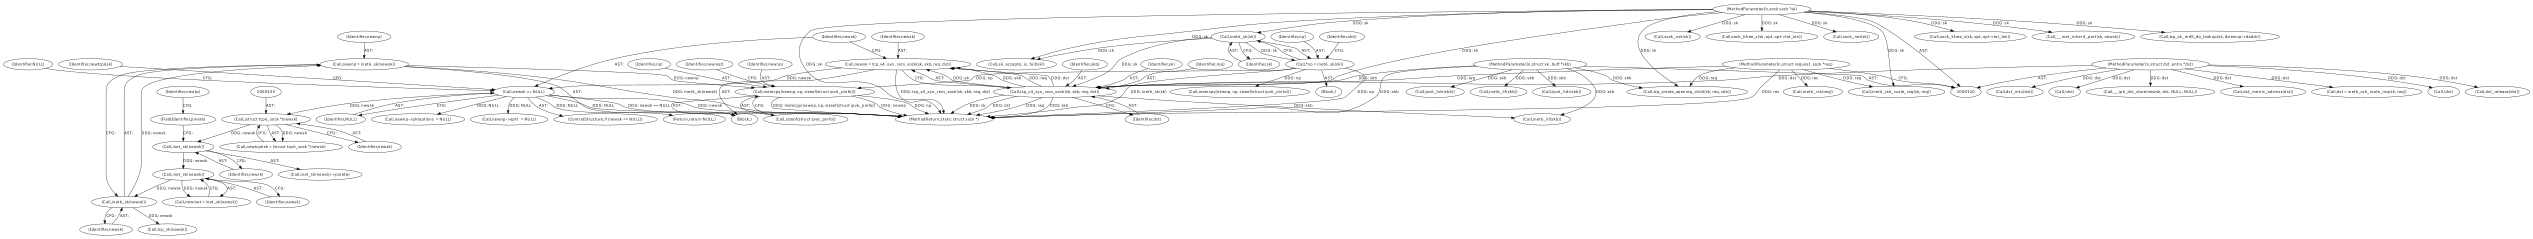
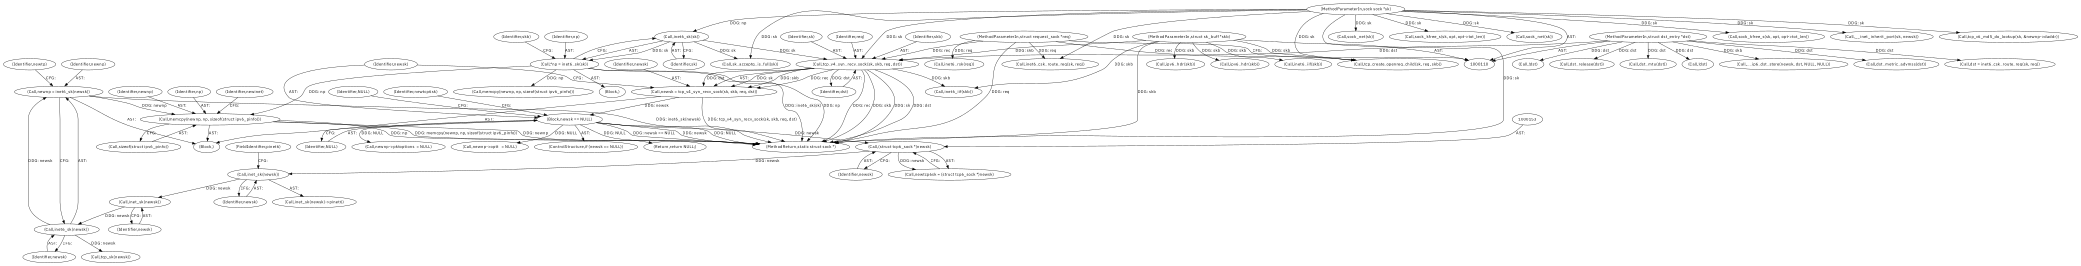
(1361, 23) -> (738, 23)
(2160, 78) -> (1733, 51)
(953, 85) -> none
(524, 92) -> (570, 119)
(183, 104) -> (43, 77)
(1112, 106) -> (841, 78)
(206, 202) -> none
